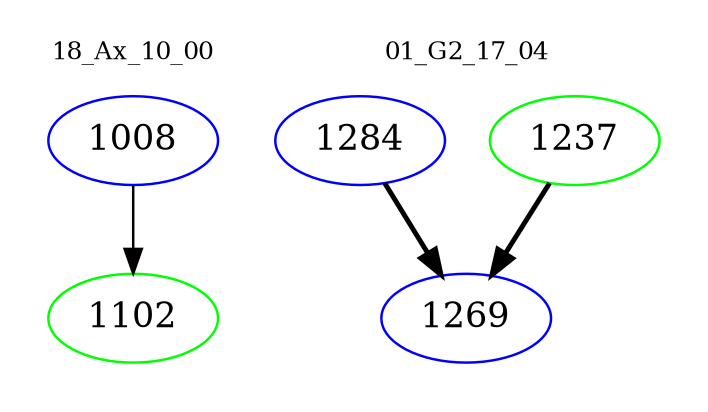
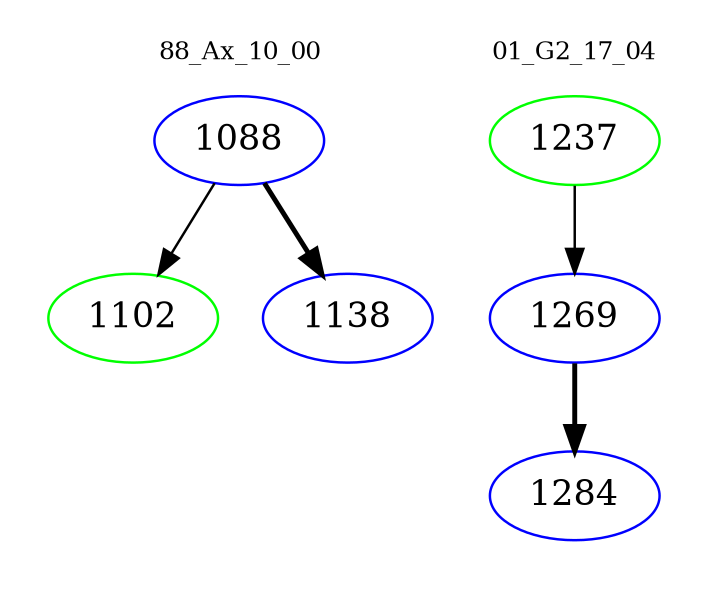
(133, 53) -> (240, 53)
(133, 141) -> (239, 141)
(406, 218) -> (575, 395)
(528, 218) -> (575, 217)
none -> (348, 318)
